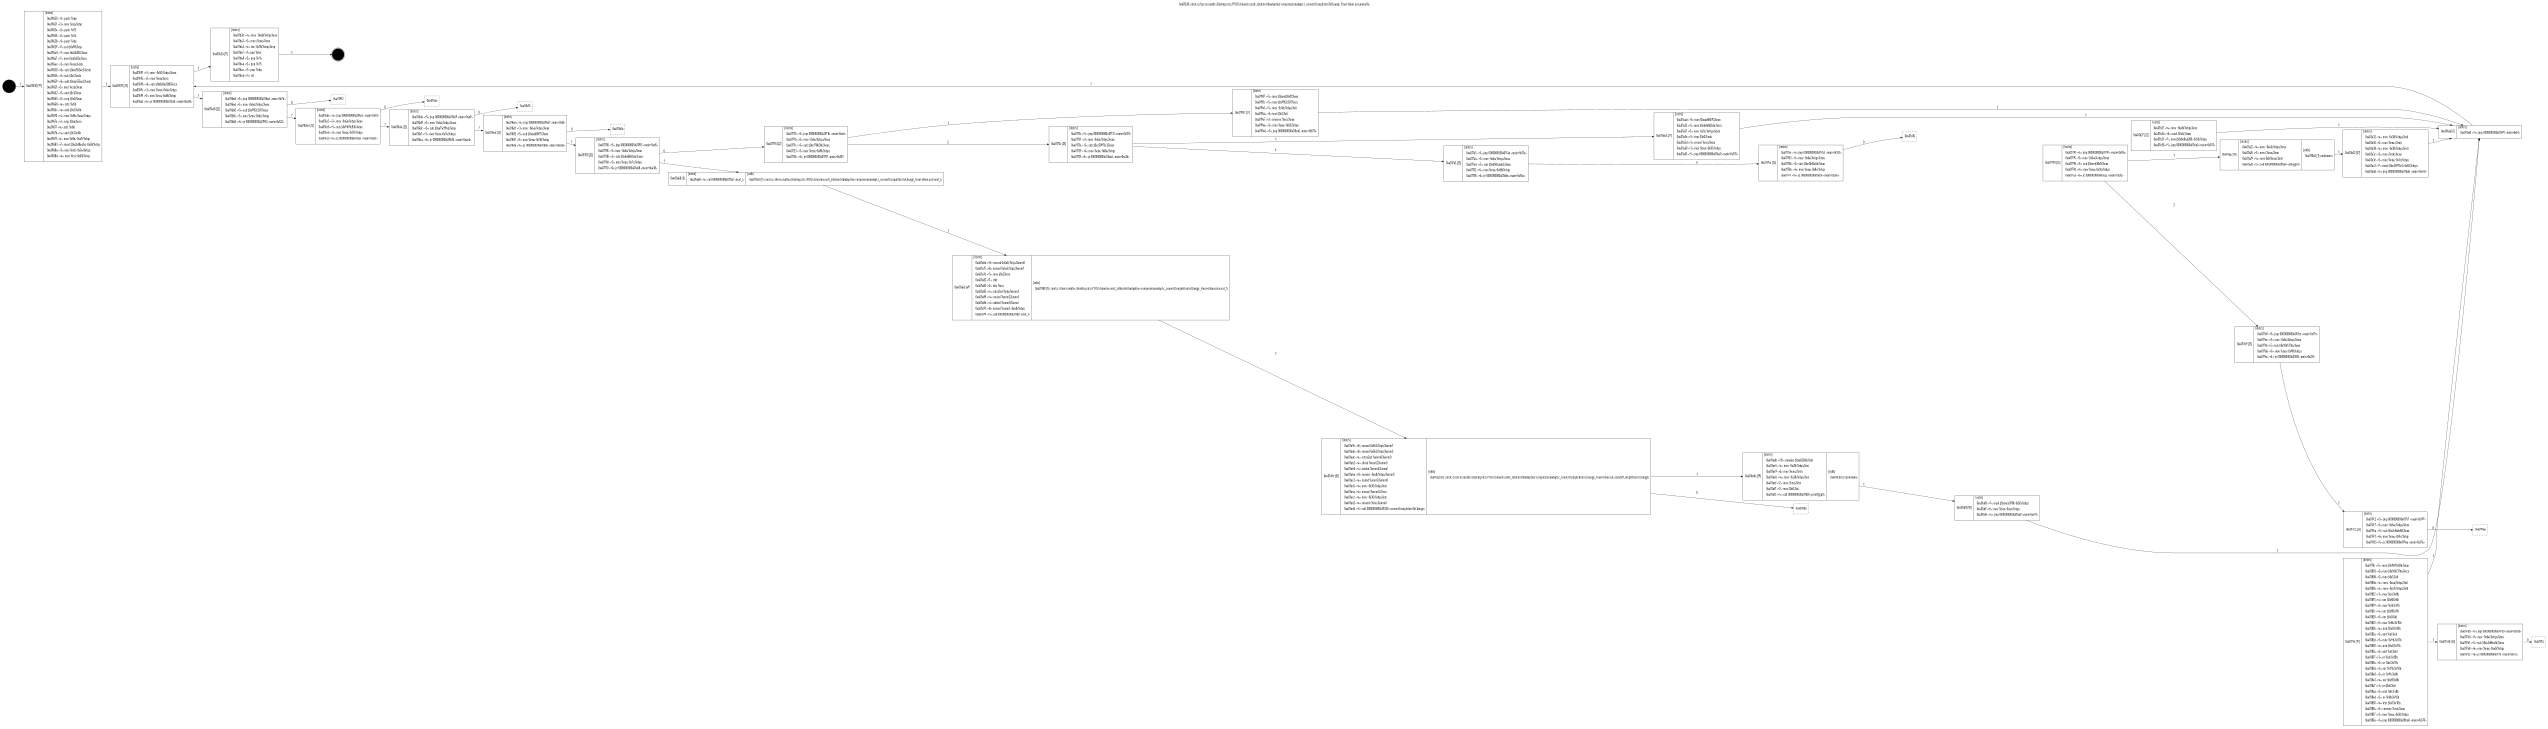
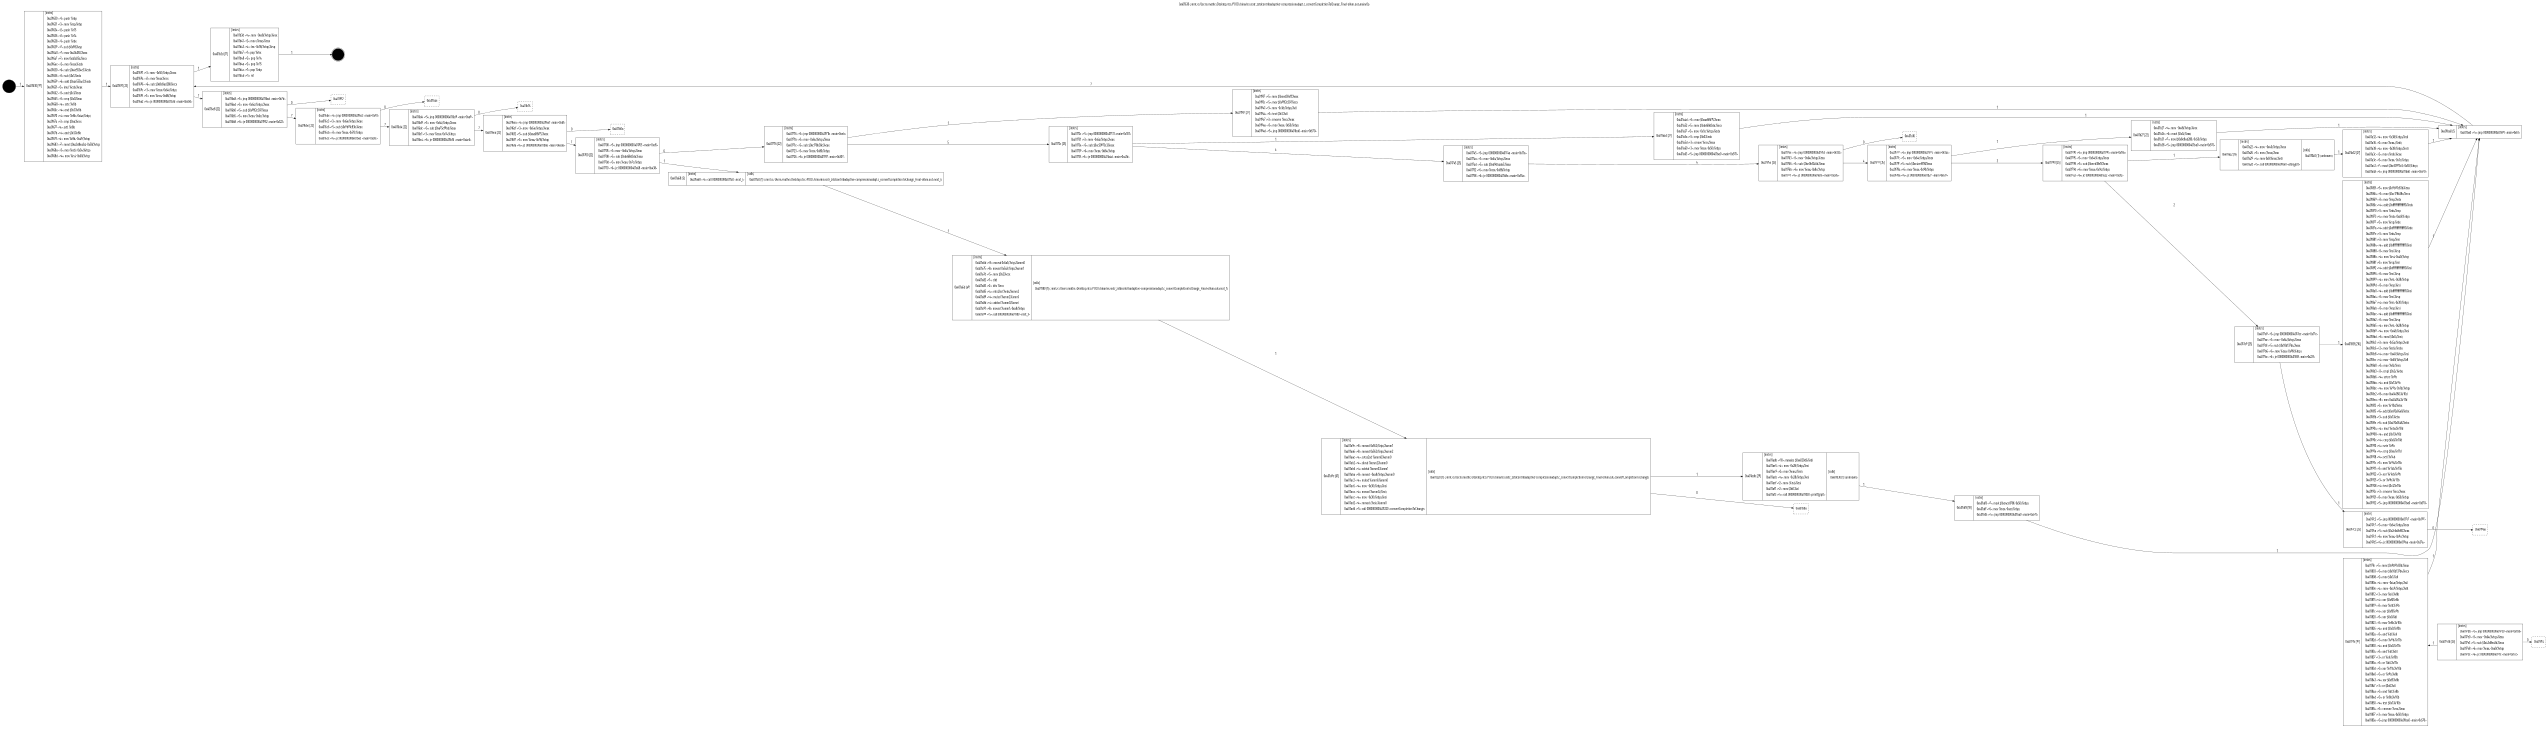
none -> (1909, 163)
none -> (2386, 345)
(2432, 642) -> (2434, 645)
